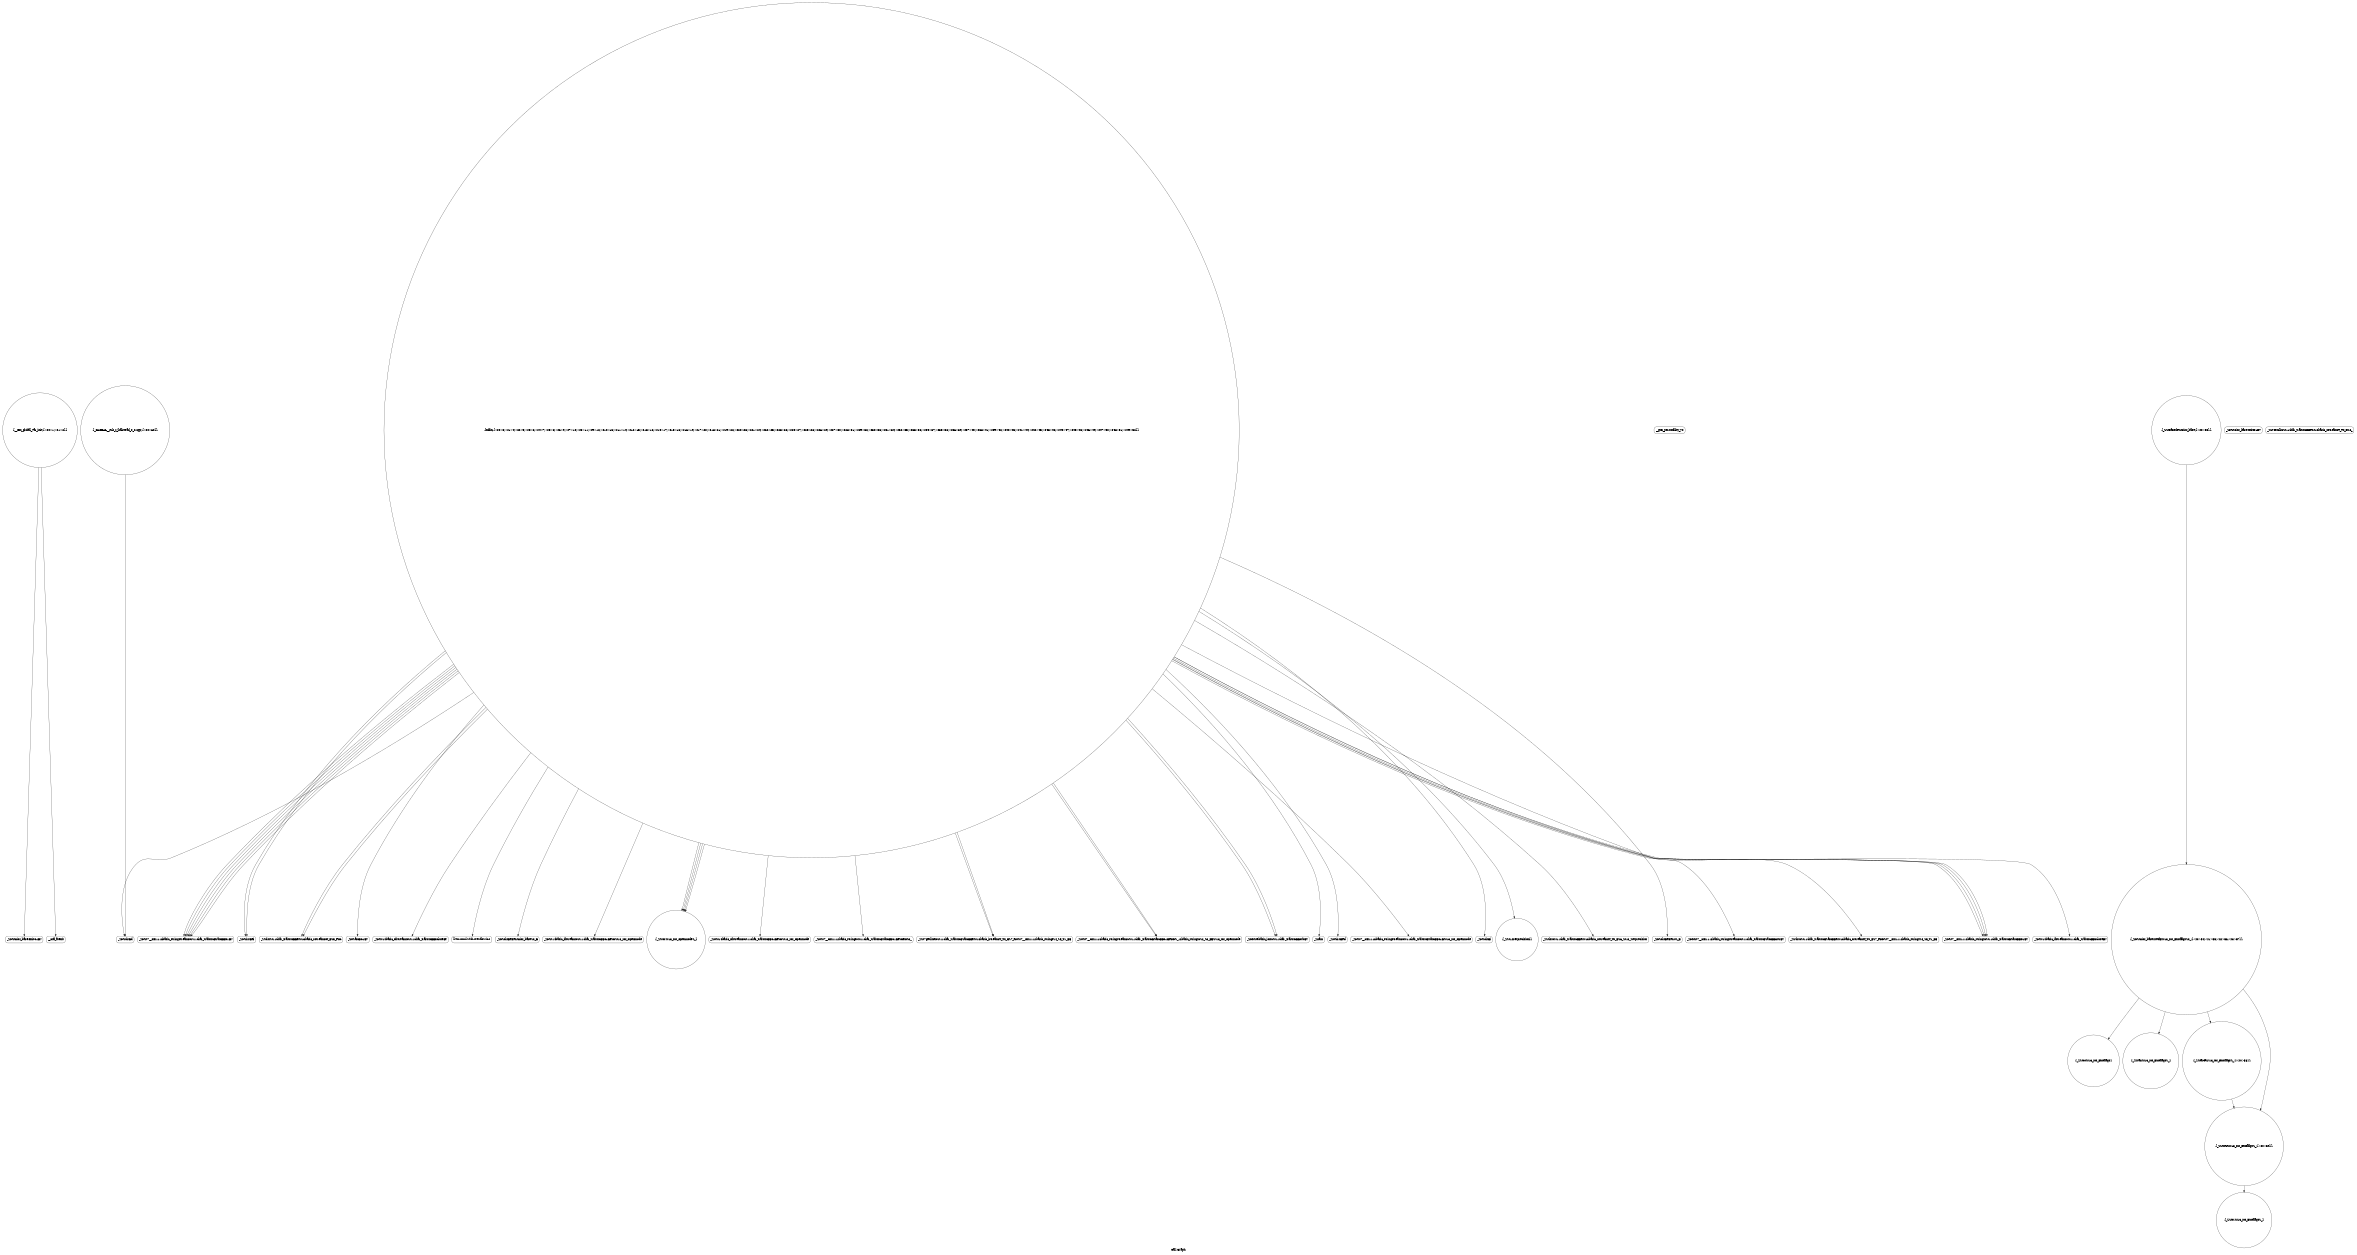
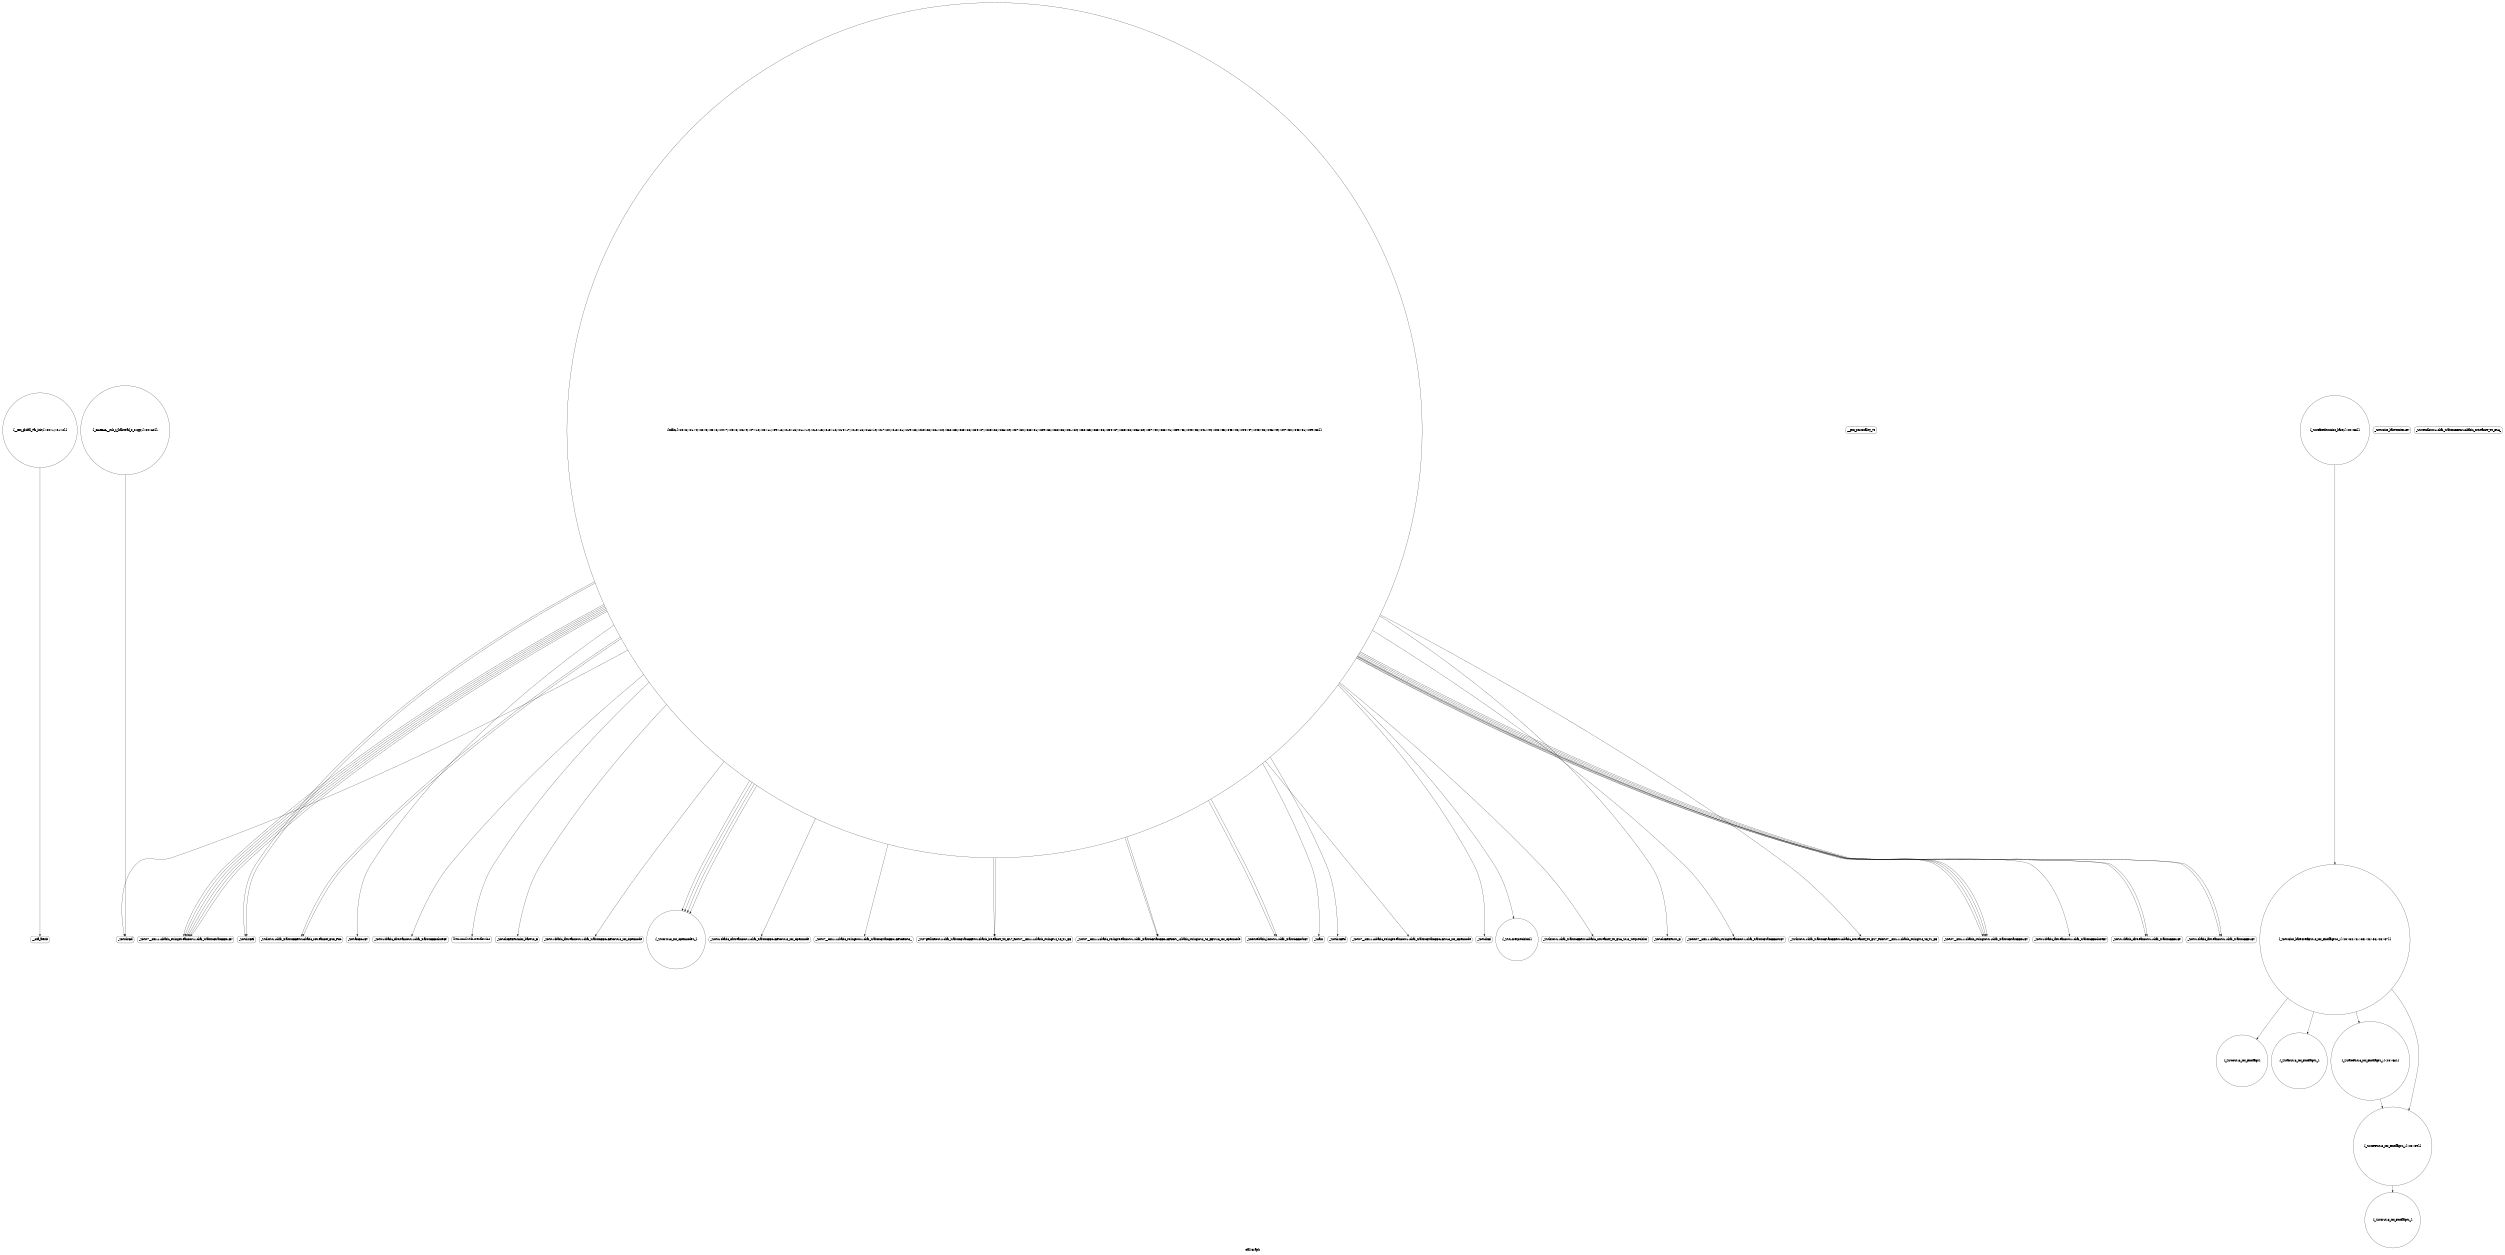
(24, 940) -> none
none -> (2147, 940)
none -> (2221, 940)
